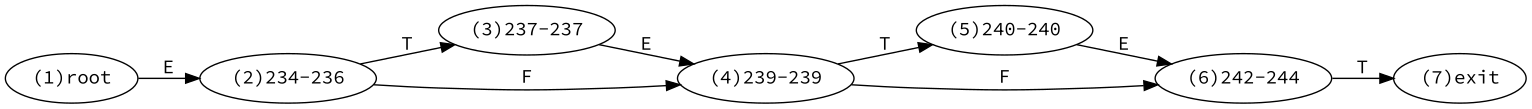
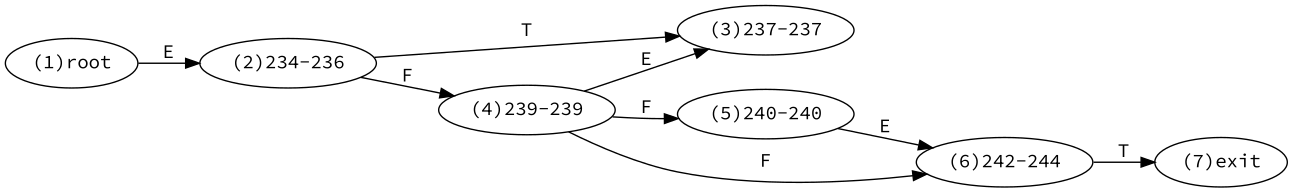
(885, 45) -> (646, 108)
(640, 53) -> (640, 72)
